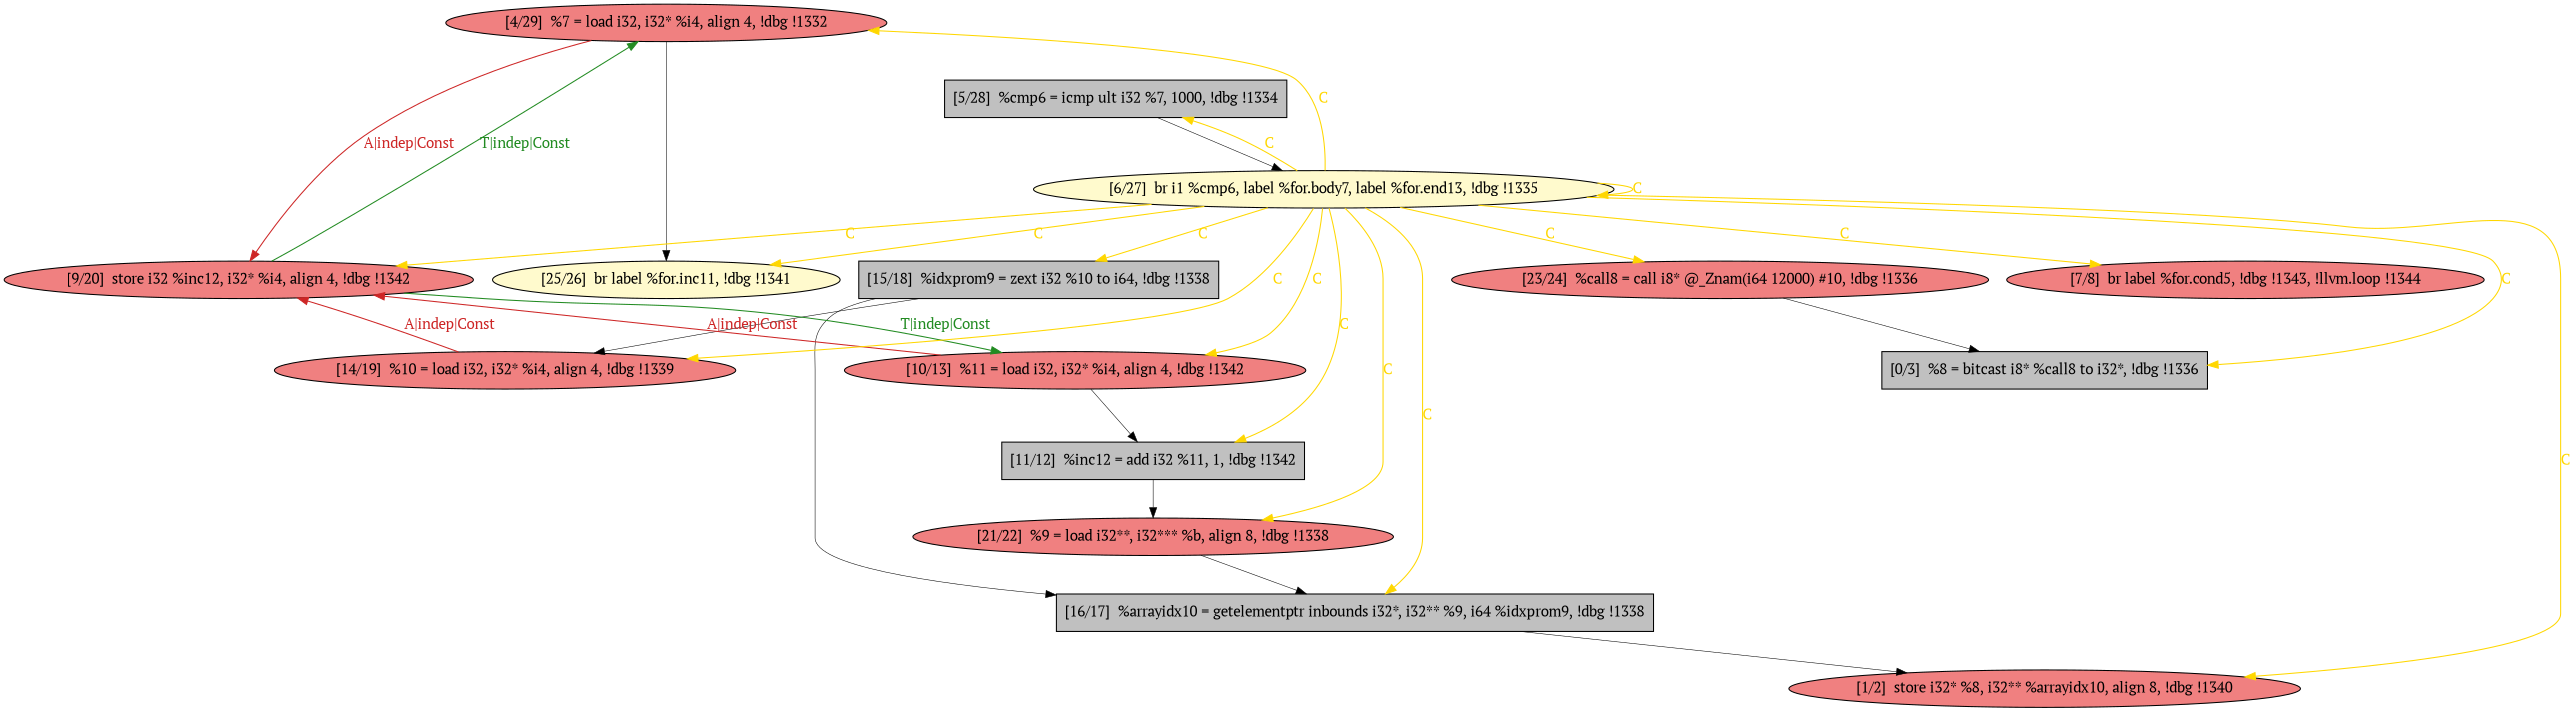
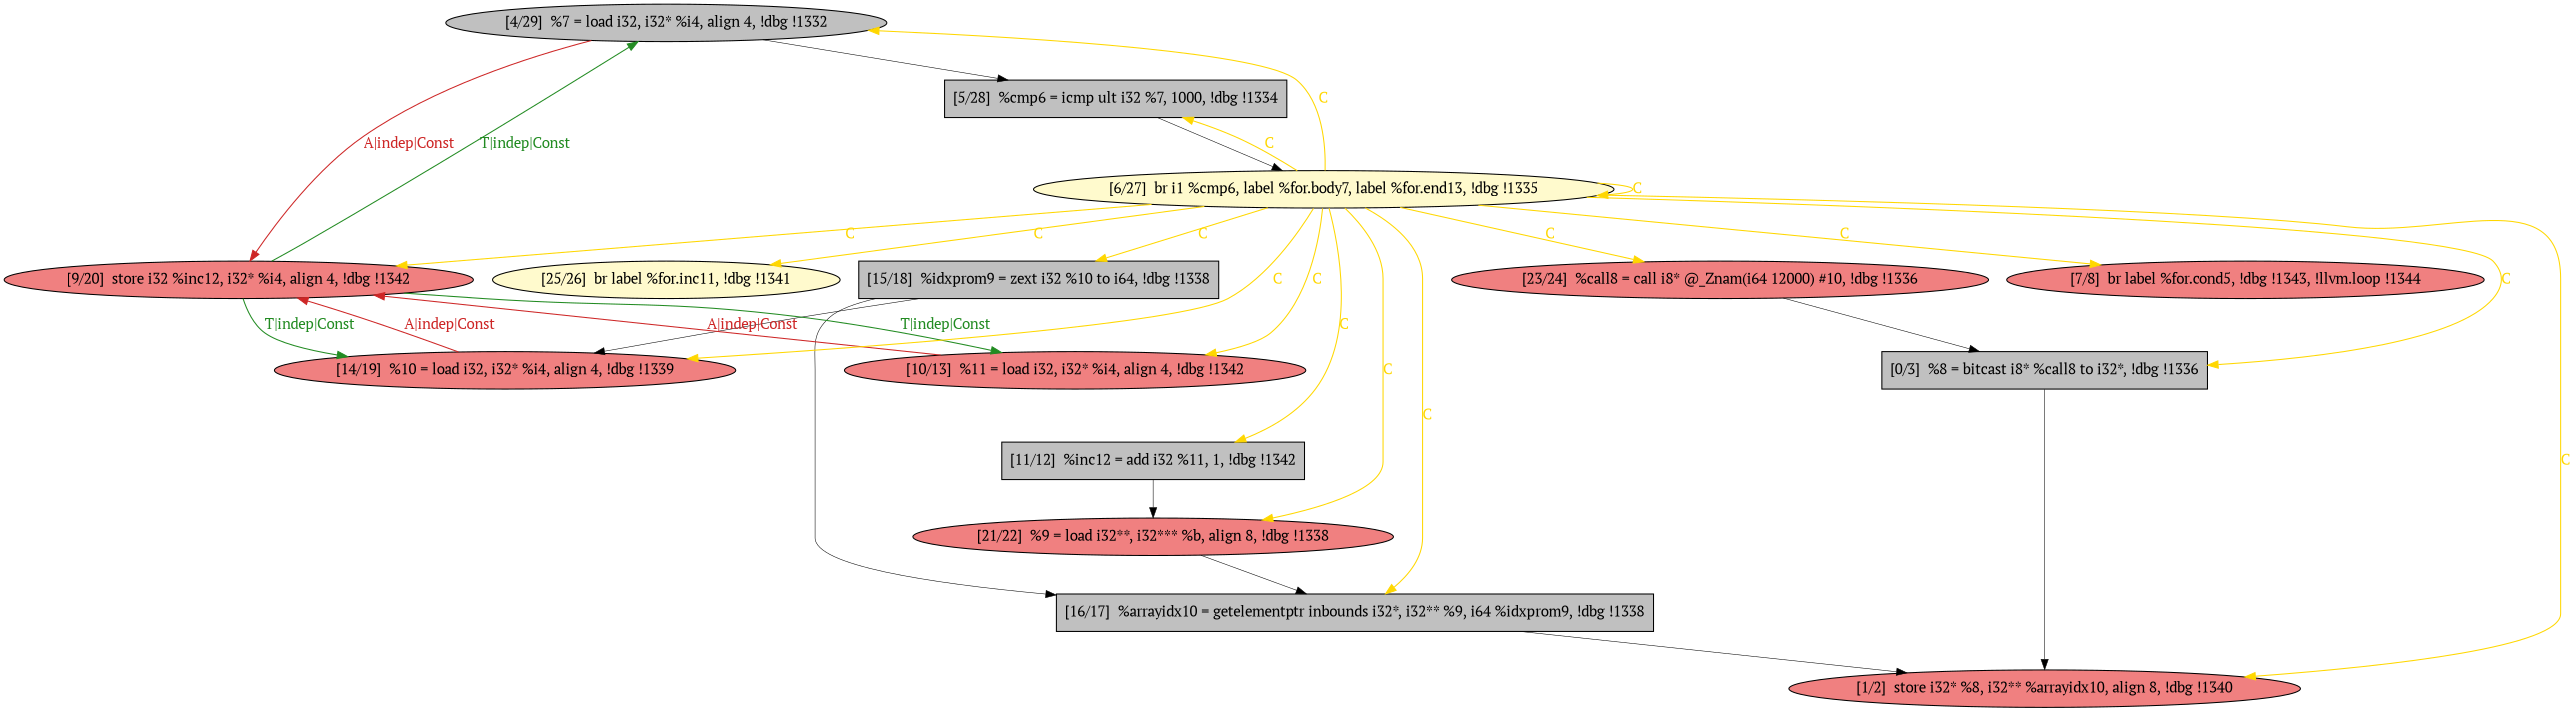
(666, 23) -> (666, 23)
(666, 146) -> (880, 59)
none -> (280, 341)
(1111, 412) -> none
none -> (2045, 524)
